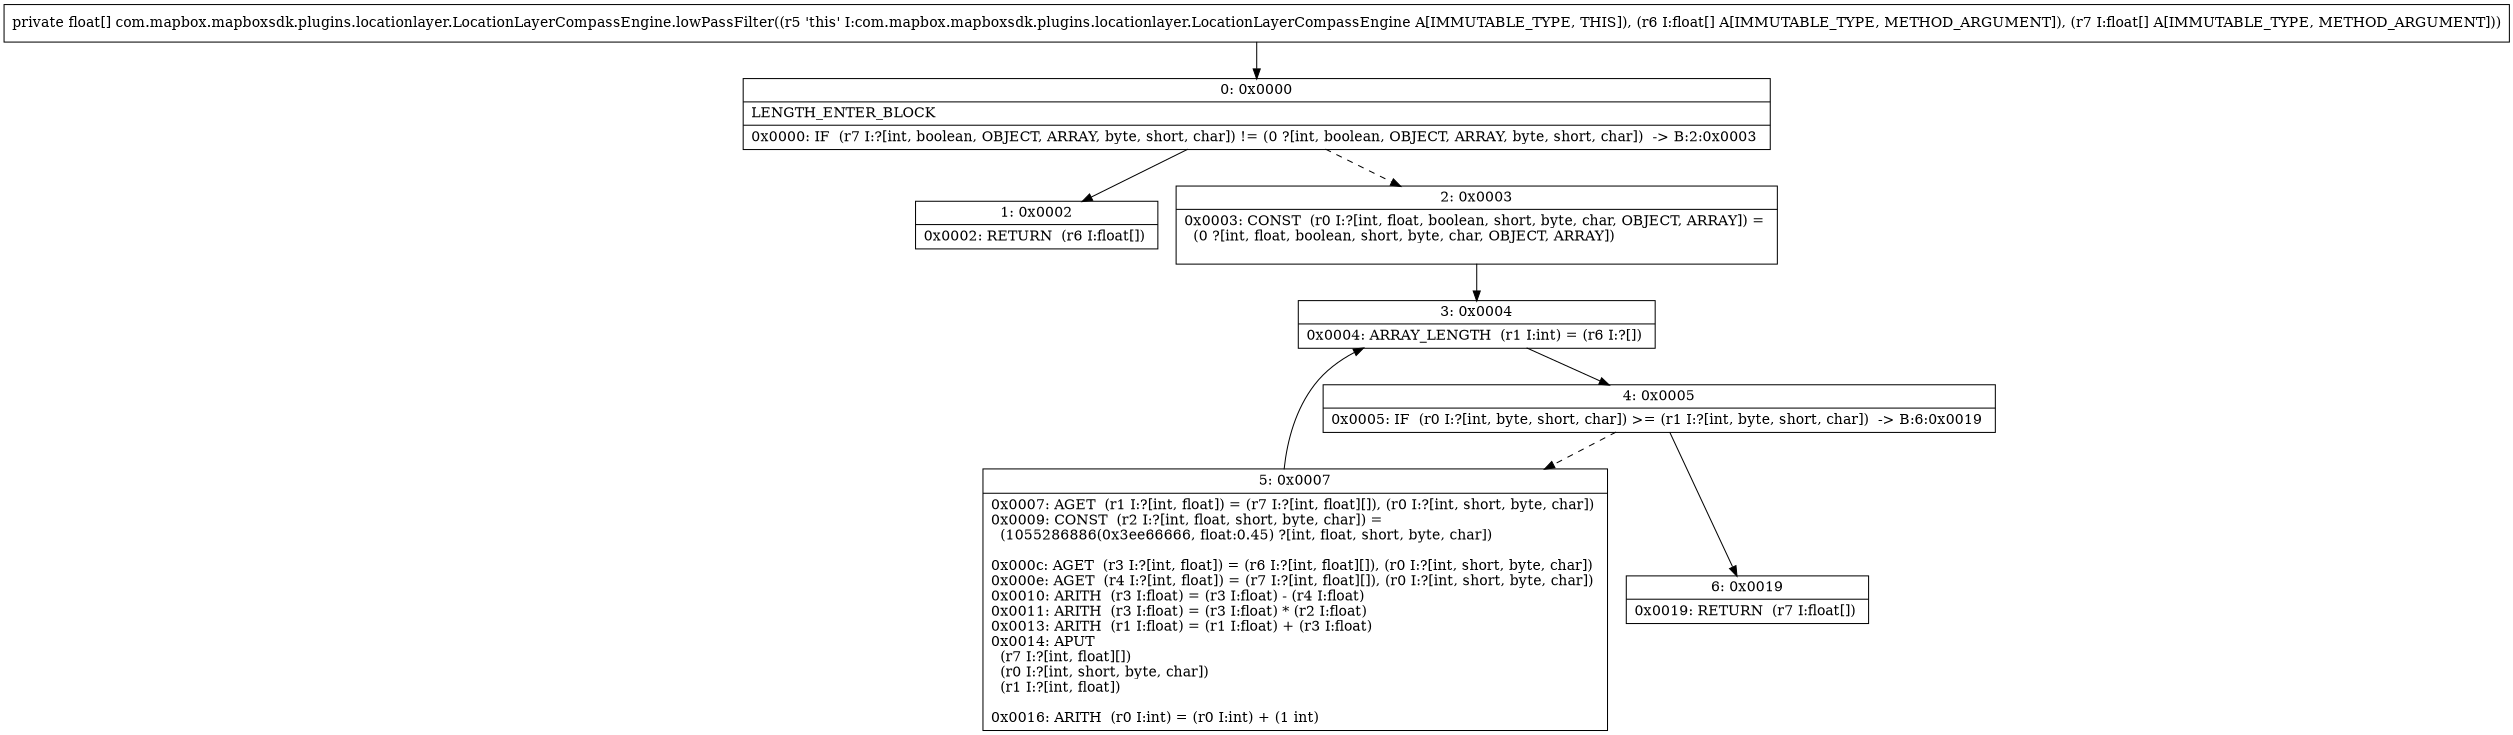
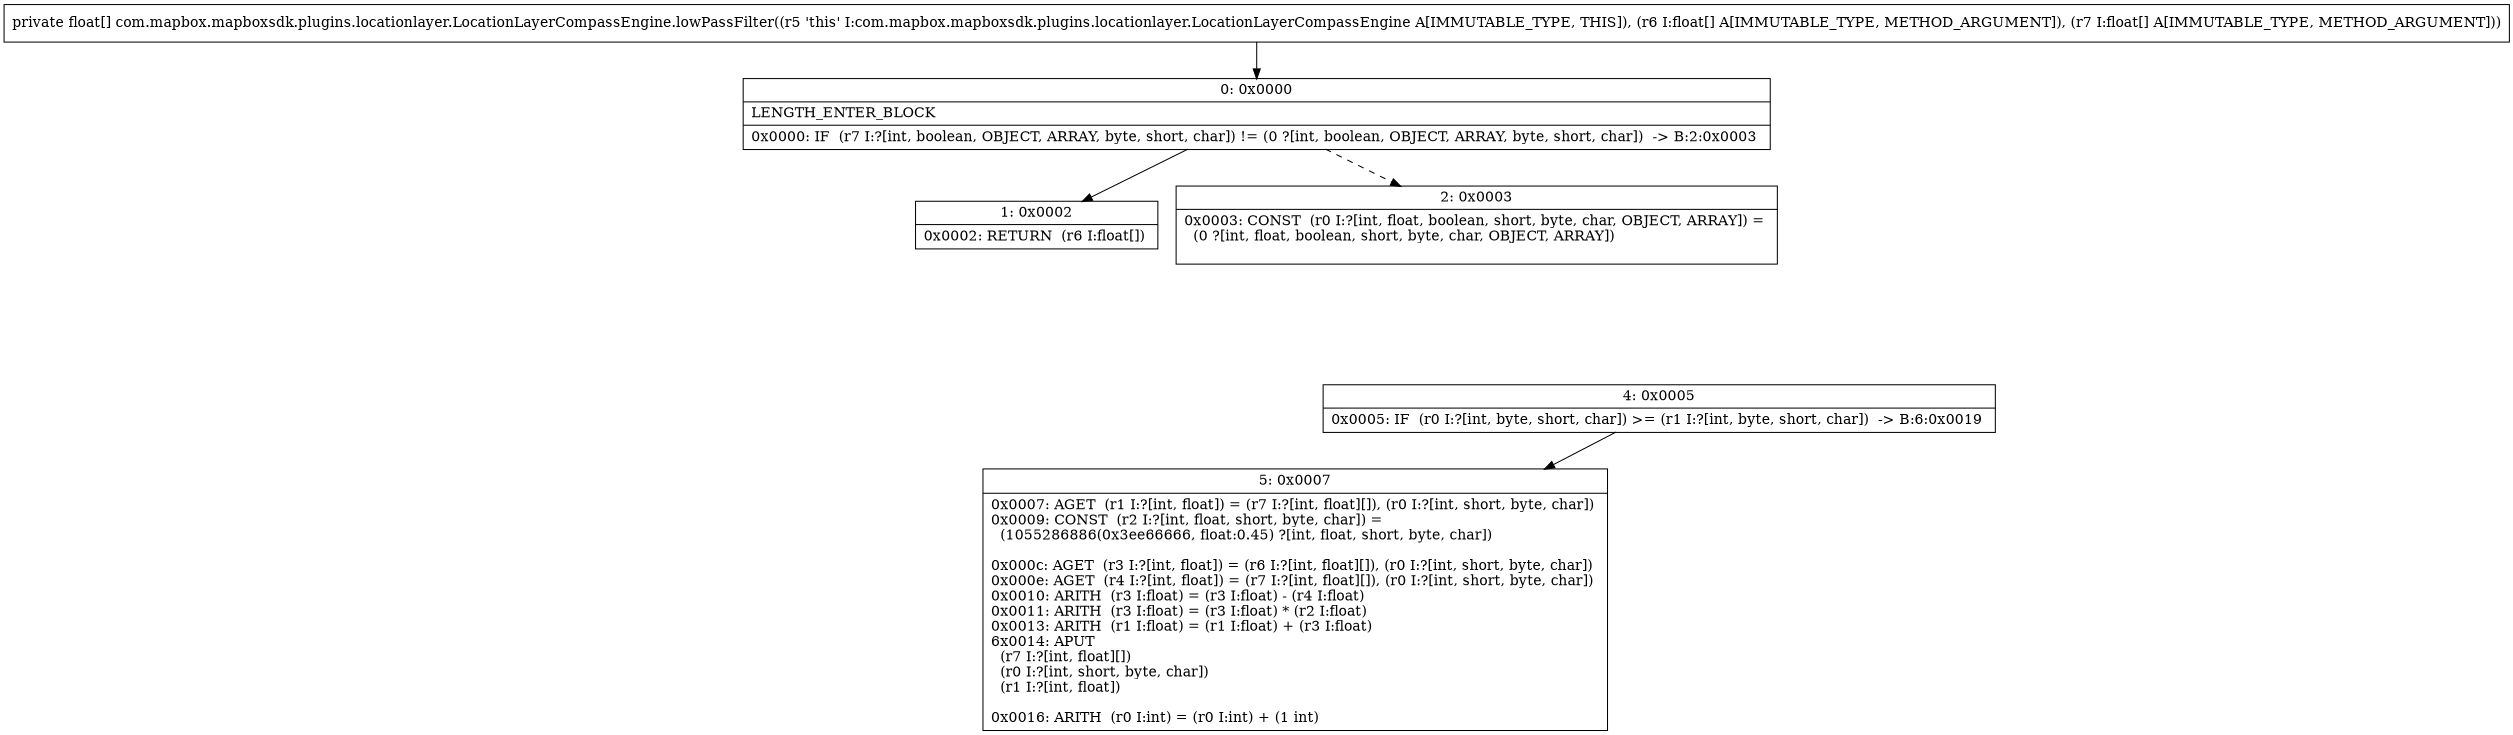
(1477, 324) -> none
(1585, 448) -> (1585, 448)
(1747, 600) -> none
(1048, 642) -> (1048, 642)
